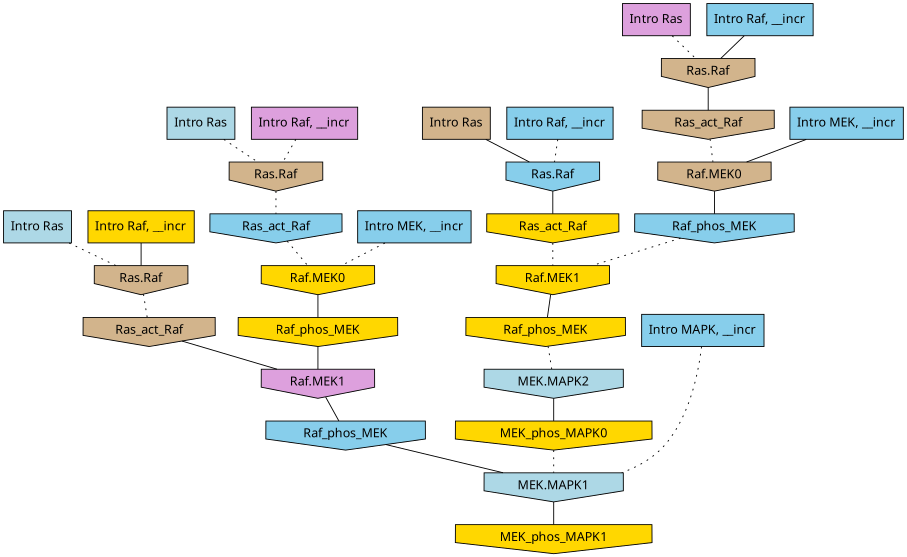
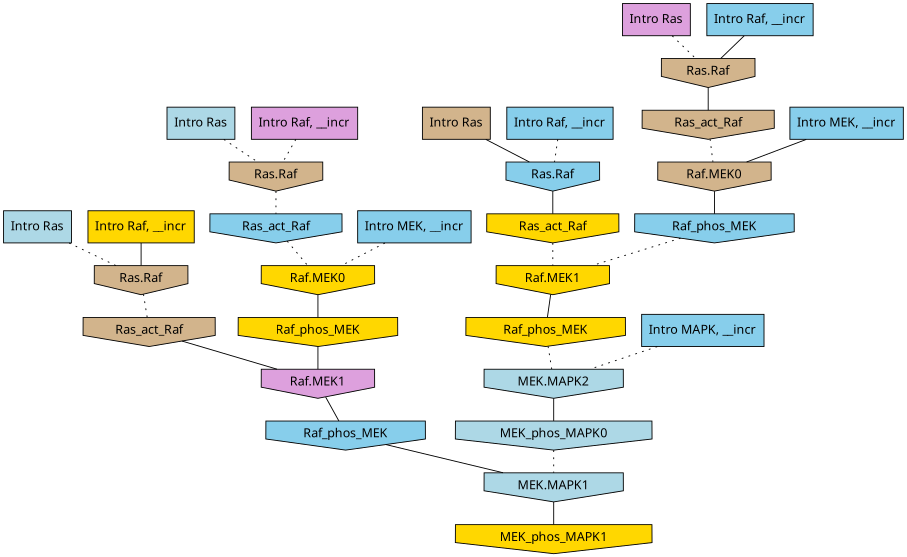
(680, 422) -> (624, 358)
(554, 434) -> (554, 434)
